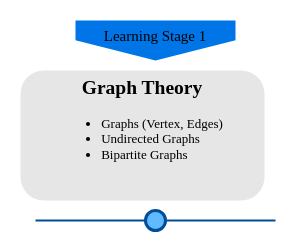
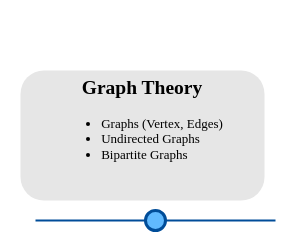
(156, 41) -> none
